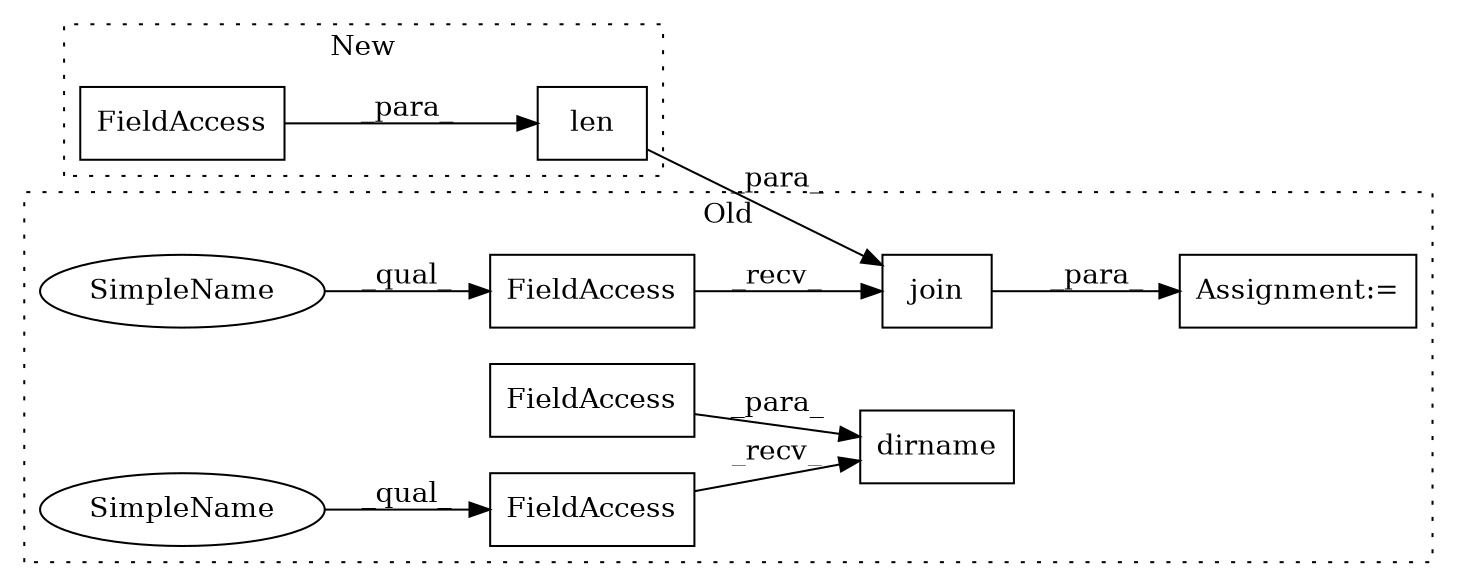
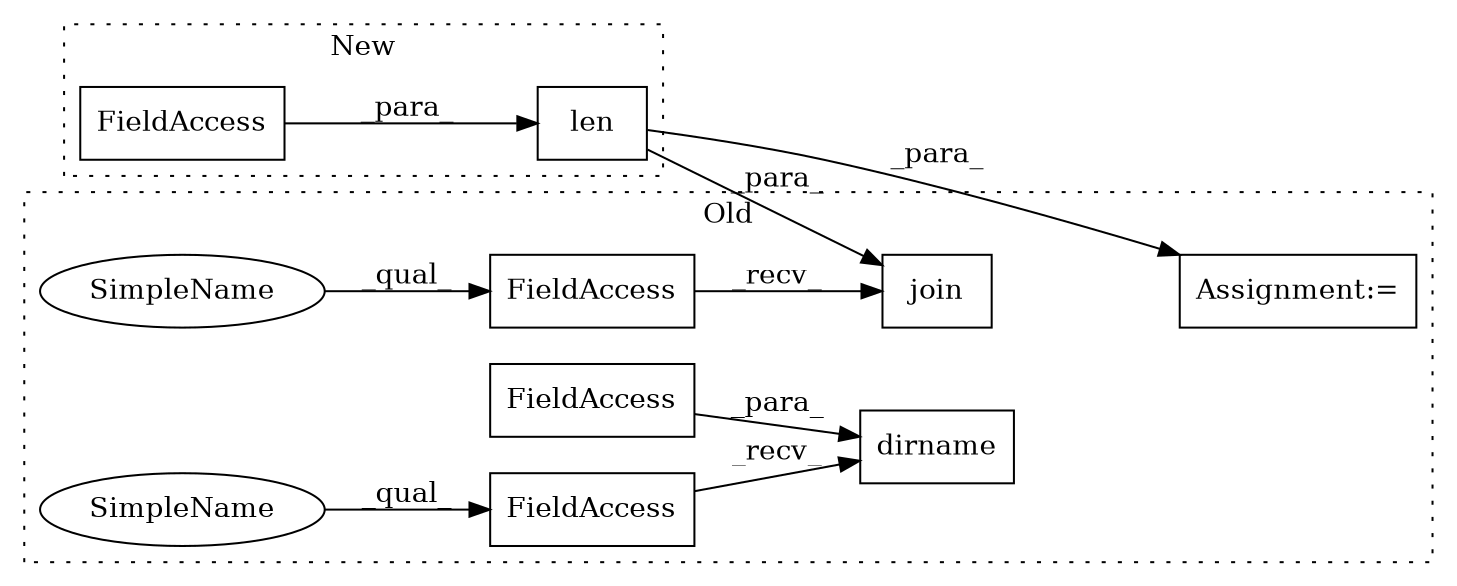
(1075, 291) -> (906, 179)
